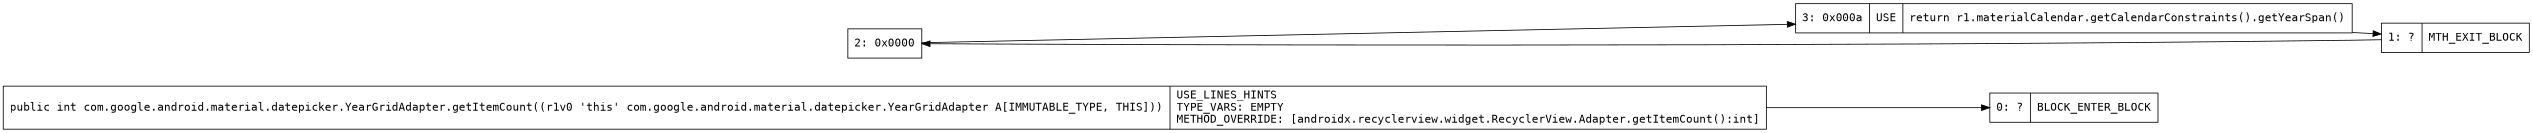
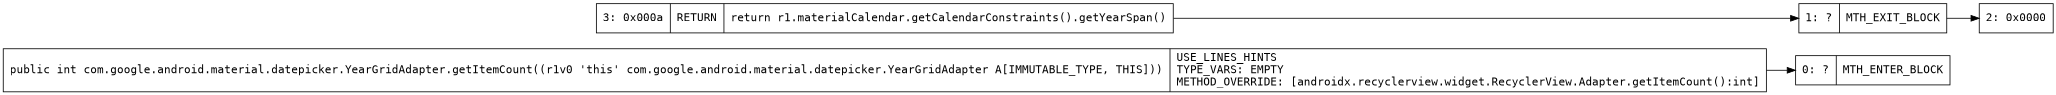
(1886, 18) -> (697, 18)
(1354, 34) -> none
(2094, 107) -> (1893, 70)
